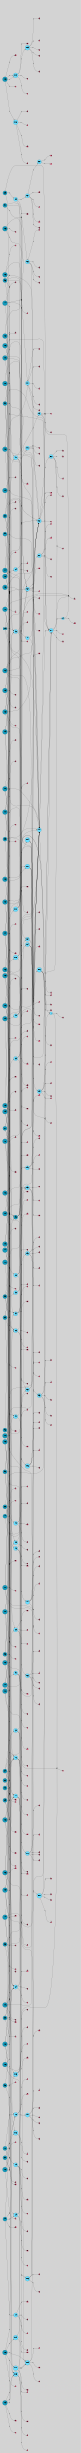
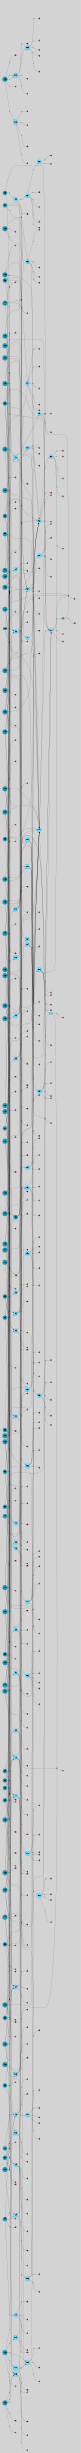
(16, 1275) -> (16, 1275)
